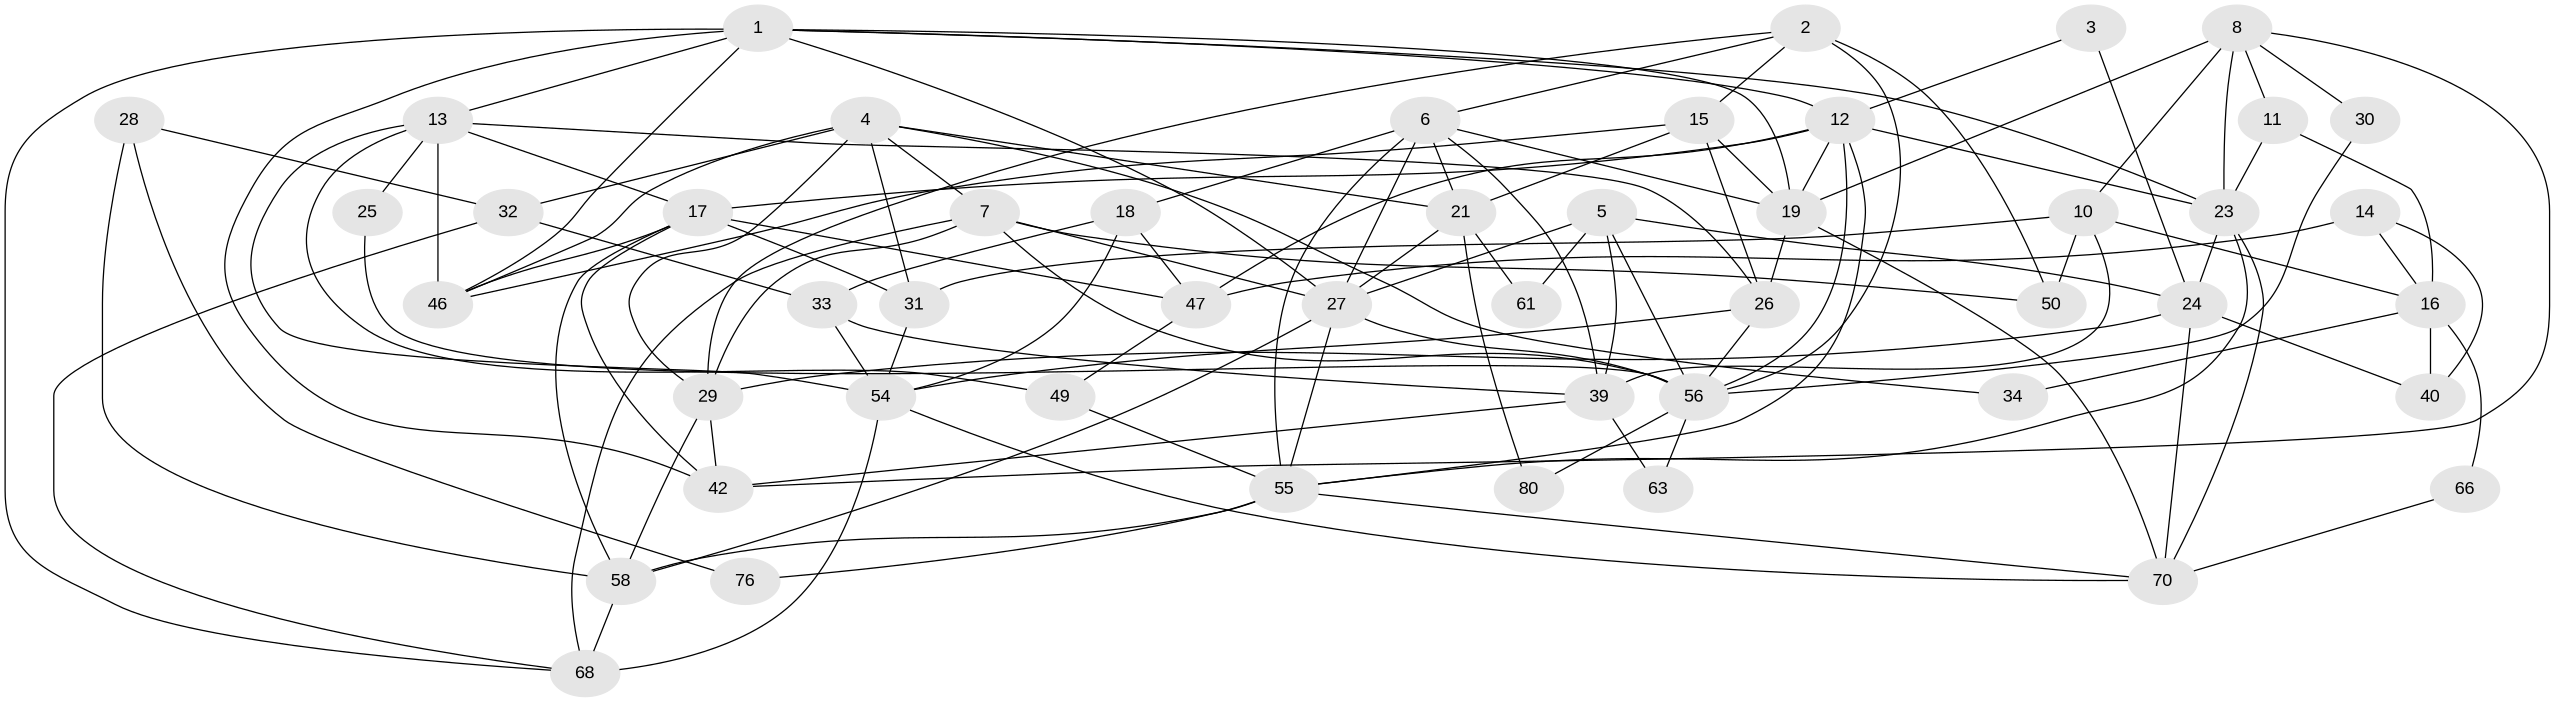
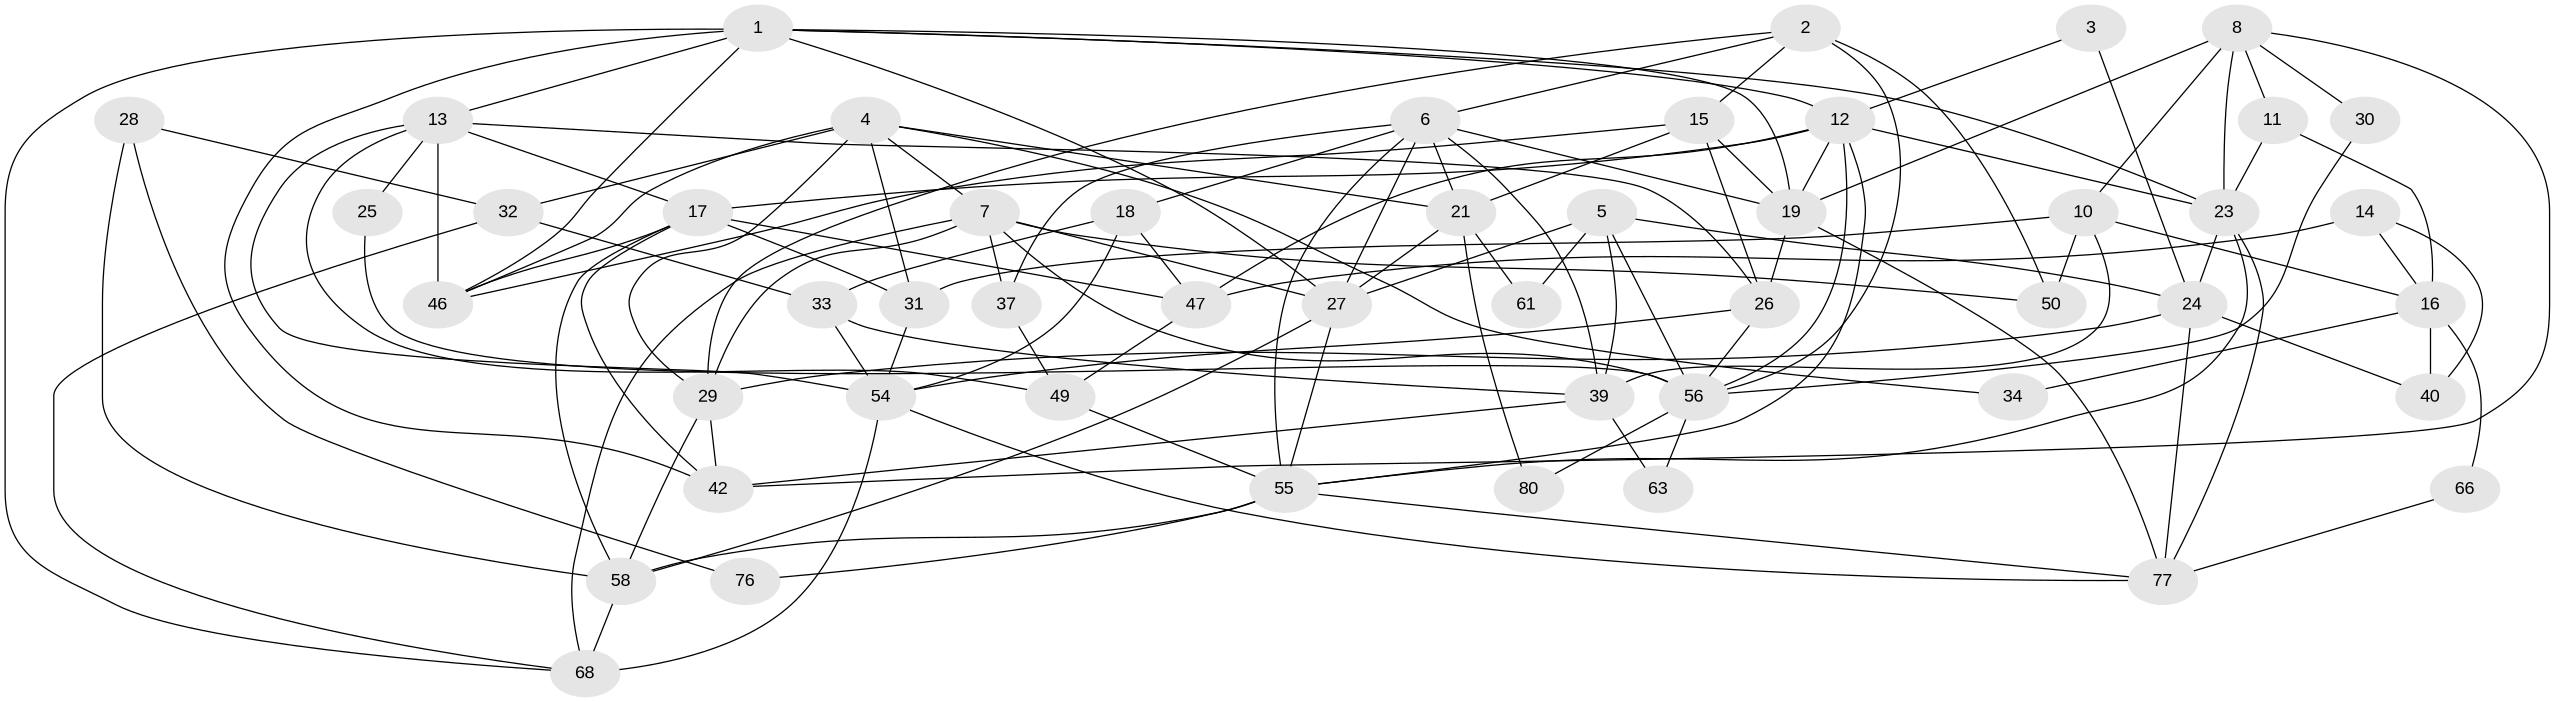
none -> (1007, 305)
(1470, 345) -> none
(2163, 581) -> (2163, 581)
